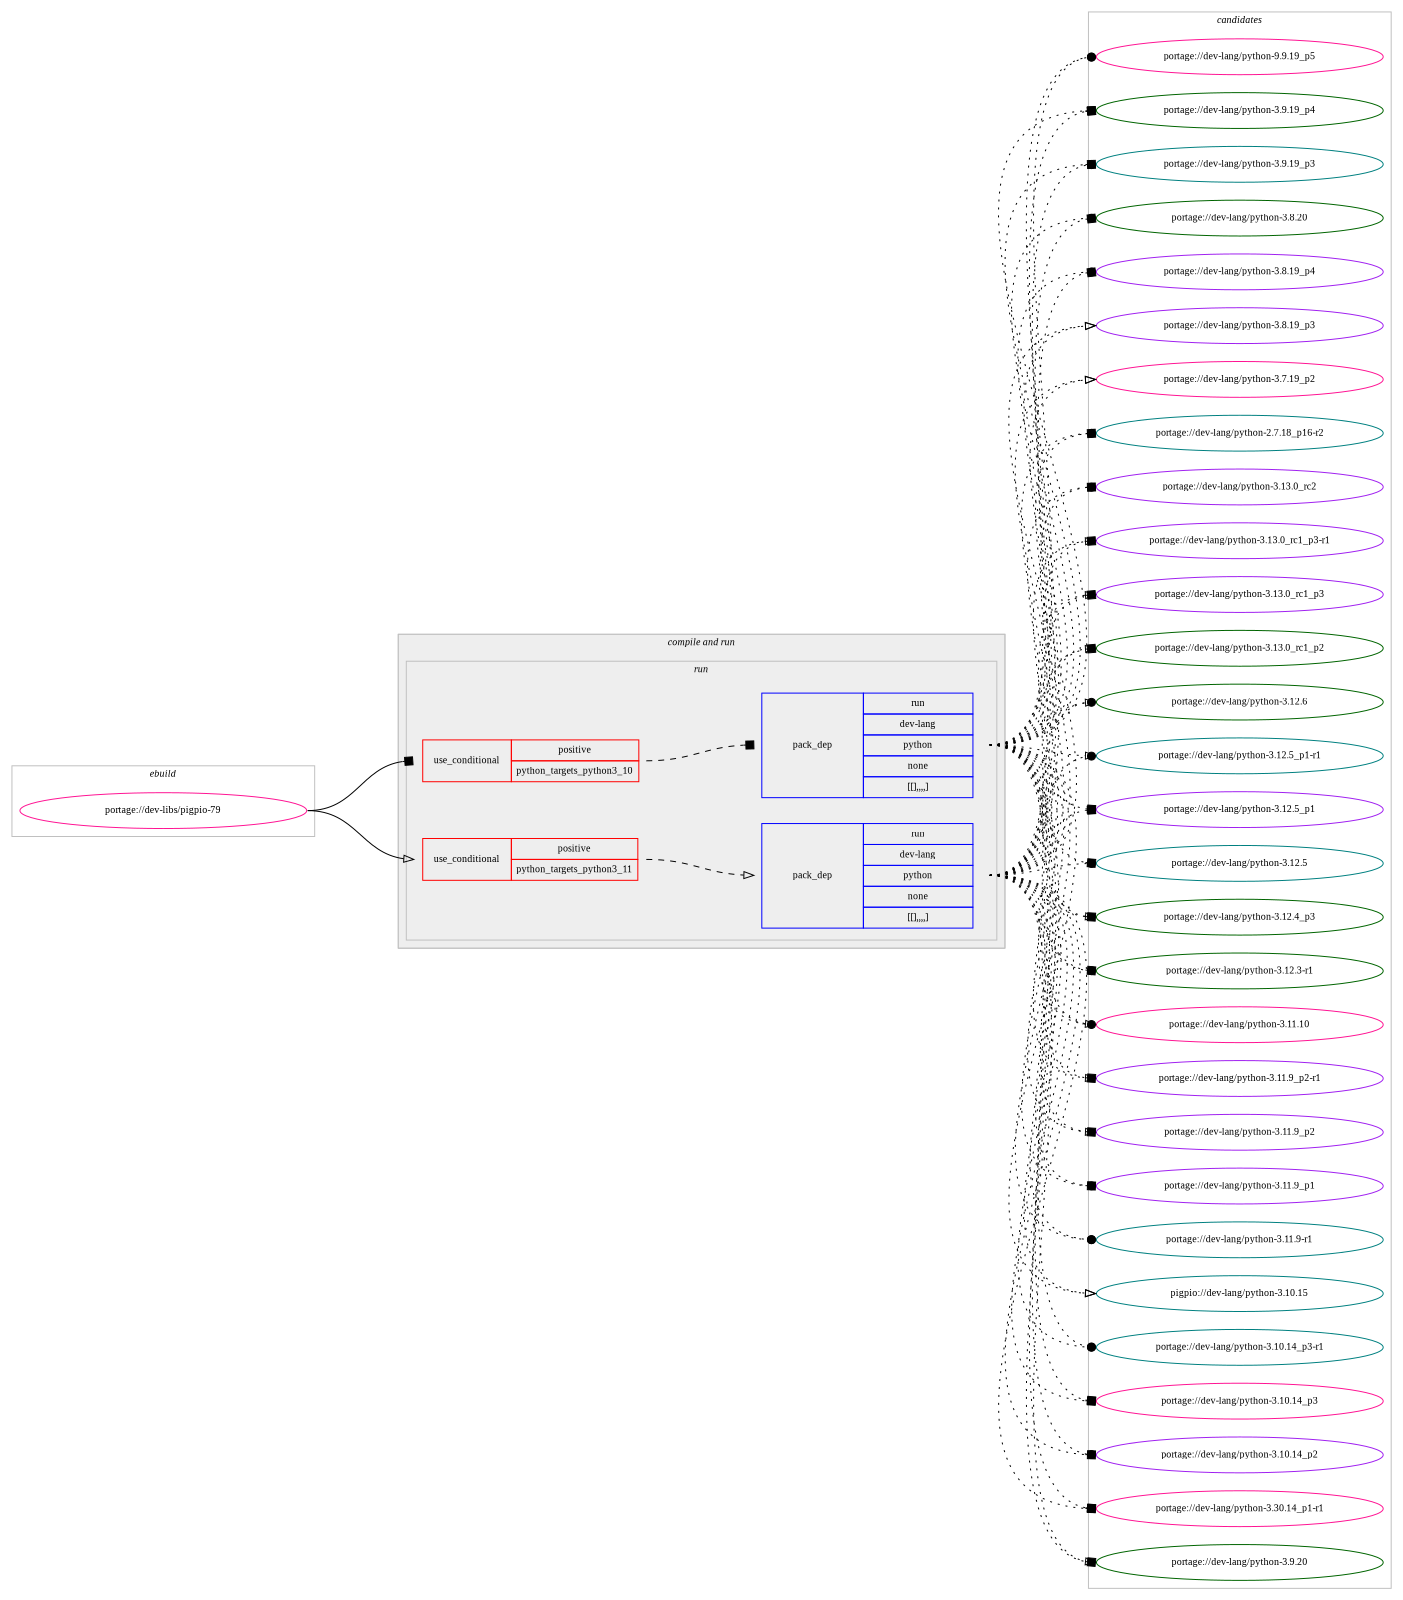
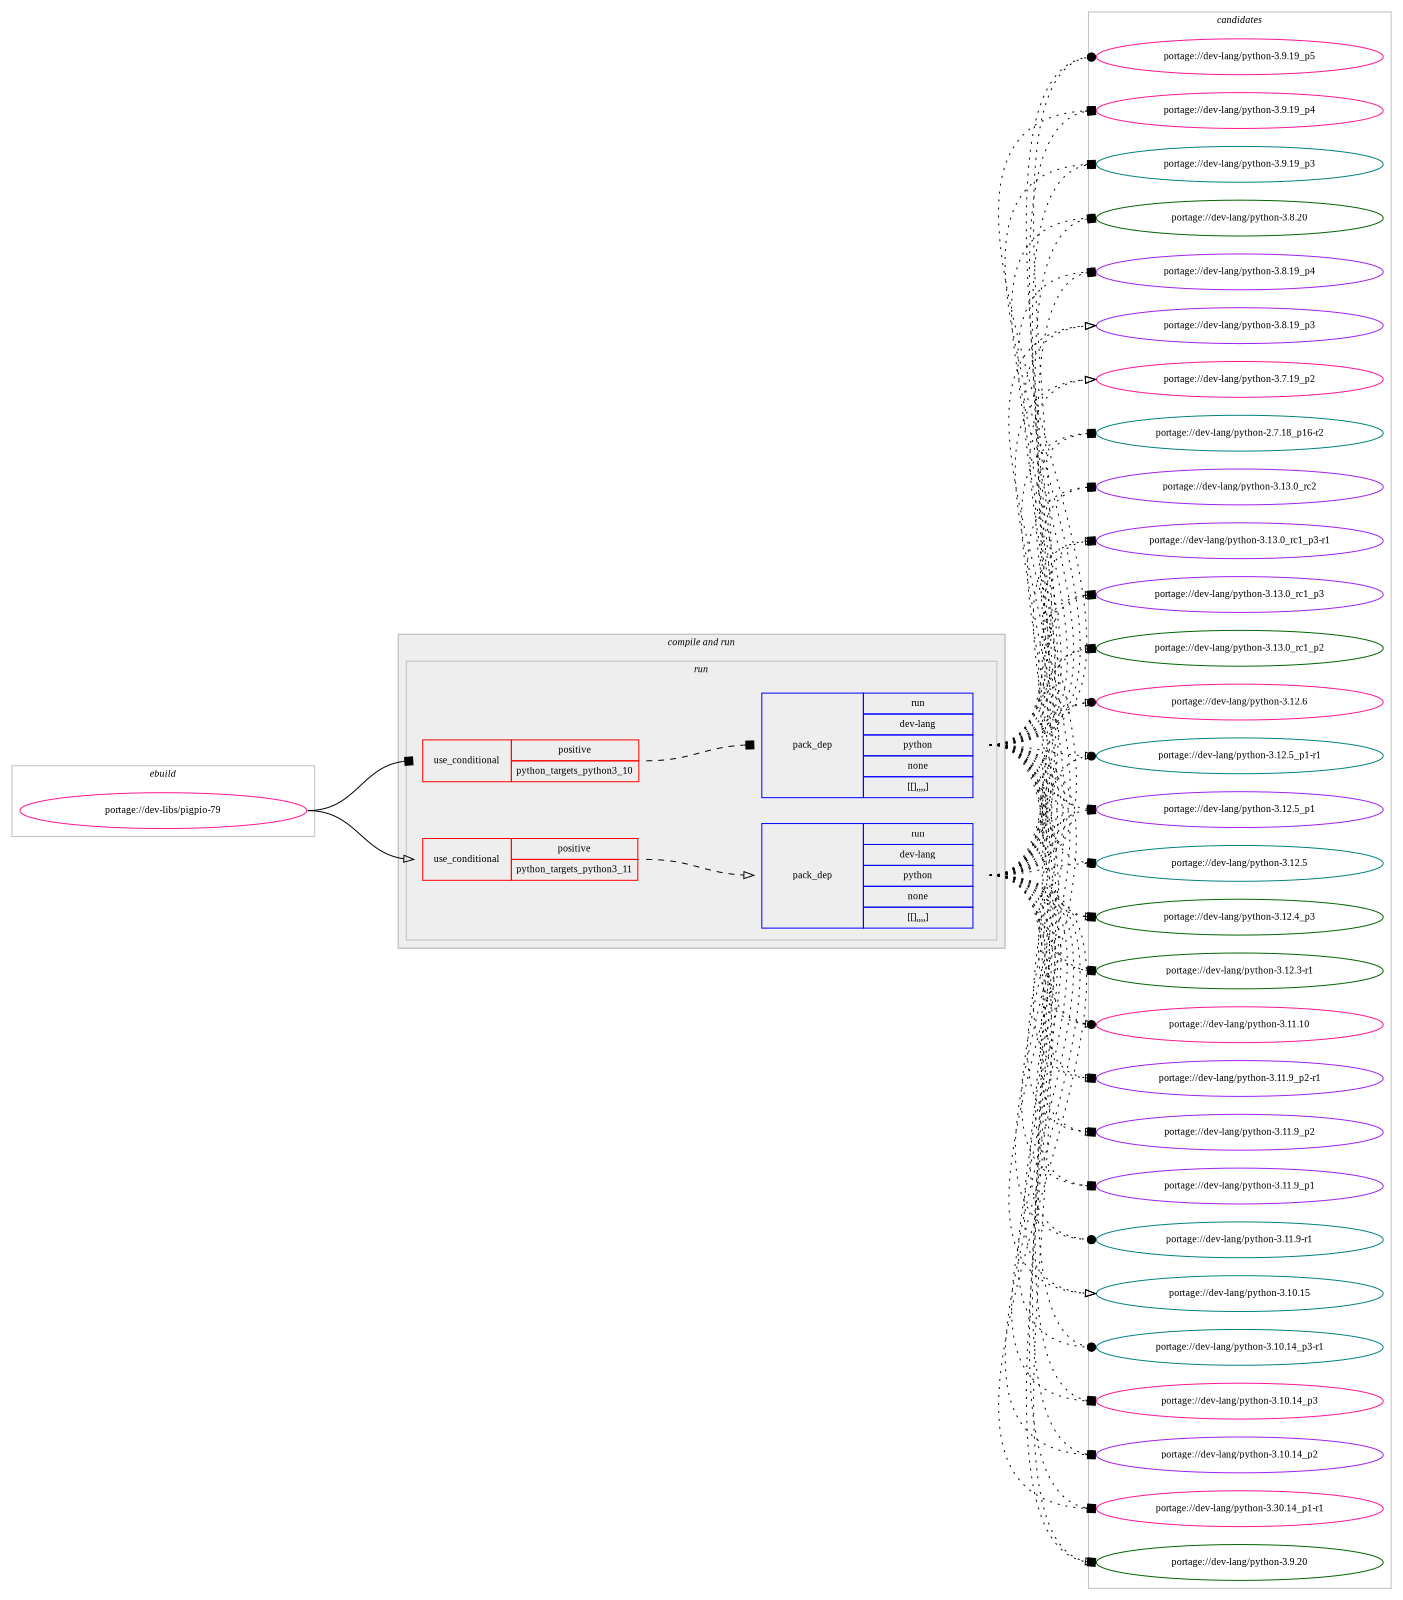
(1240, 57) -> (1240, 57)
(1240, 111) -> (1240, 111)
(1240, 702) -> (1240, 702)
(1240, 1294) -> (1240, 1294)
